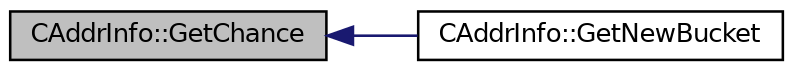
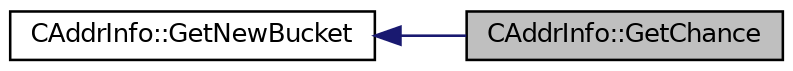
(385, 36) -> (433, 36)
